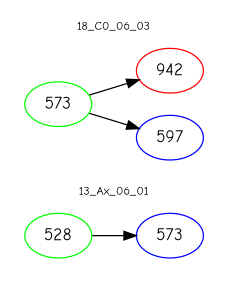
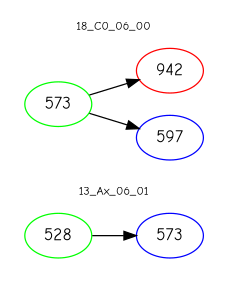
(114, 27) -> (114, 27)
